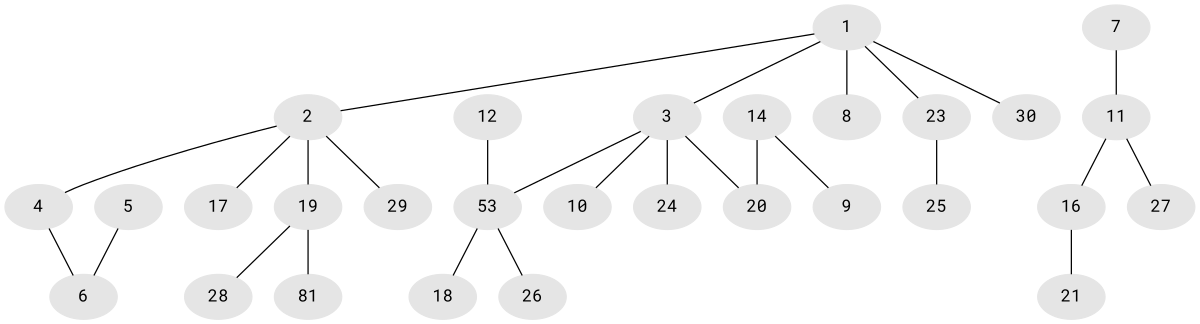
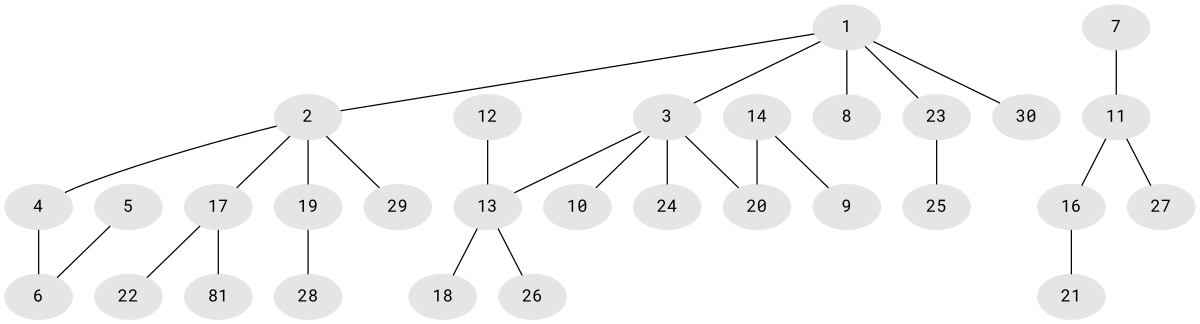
(488, 207) -> (488, 207)
(308, 252) -> (218, 252)
none -> (128, 297)
